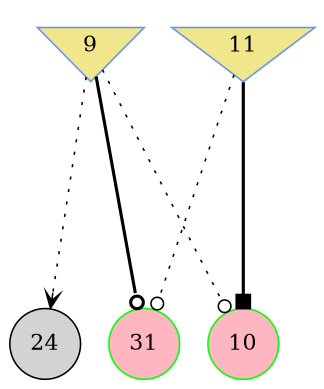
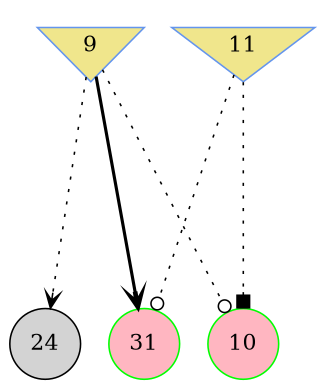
(116, 185) -> (116, 185)
(243, 187) -> (243, 187)
